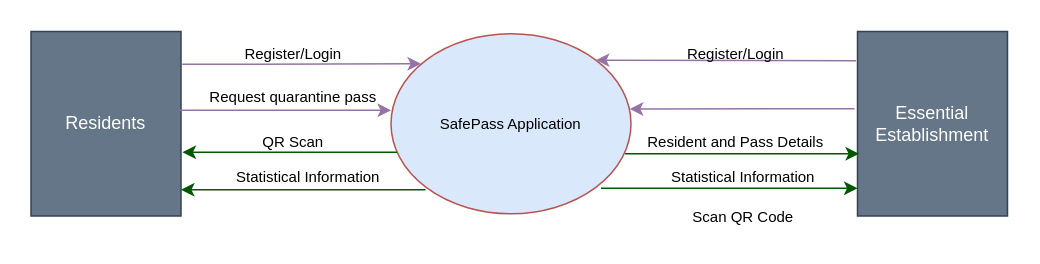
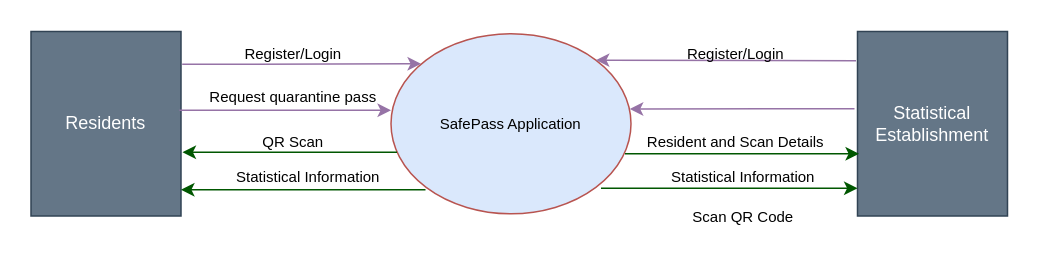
(932, 124) -> (932, 124)
(736, 142) -> (736, 142)
